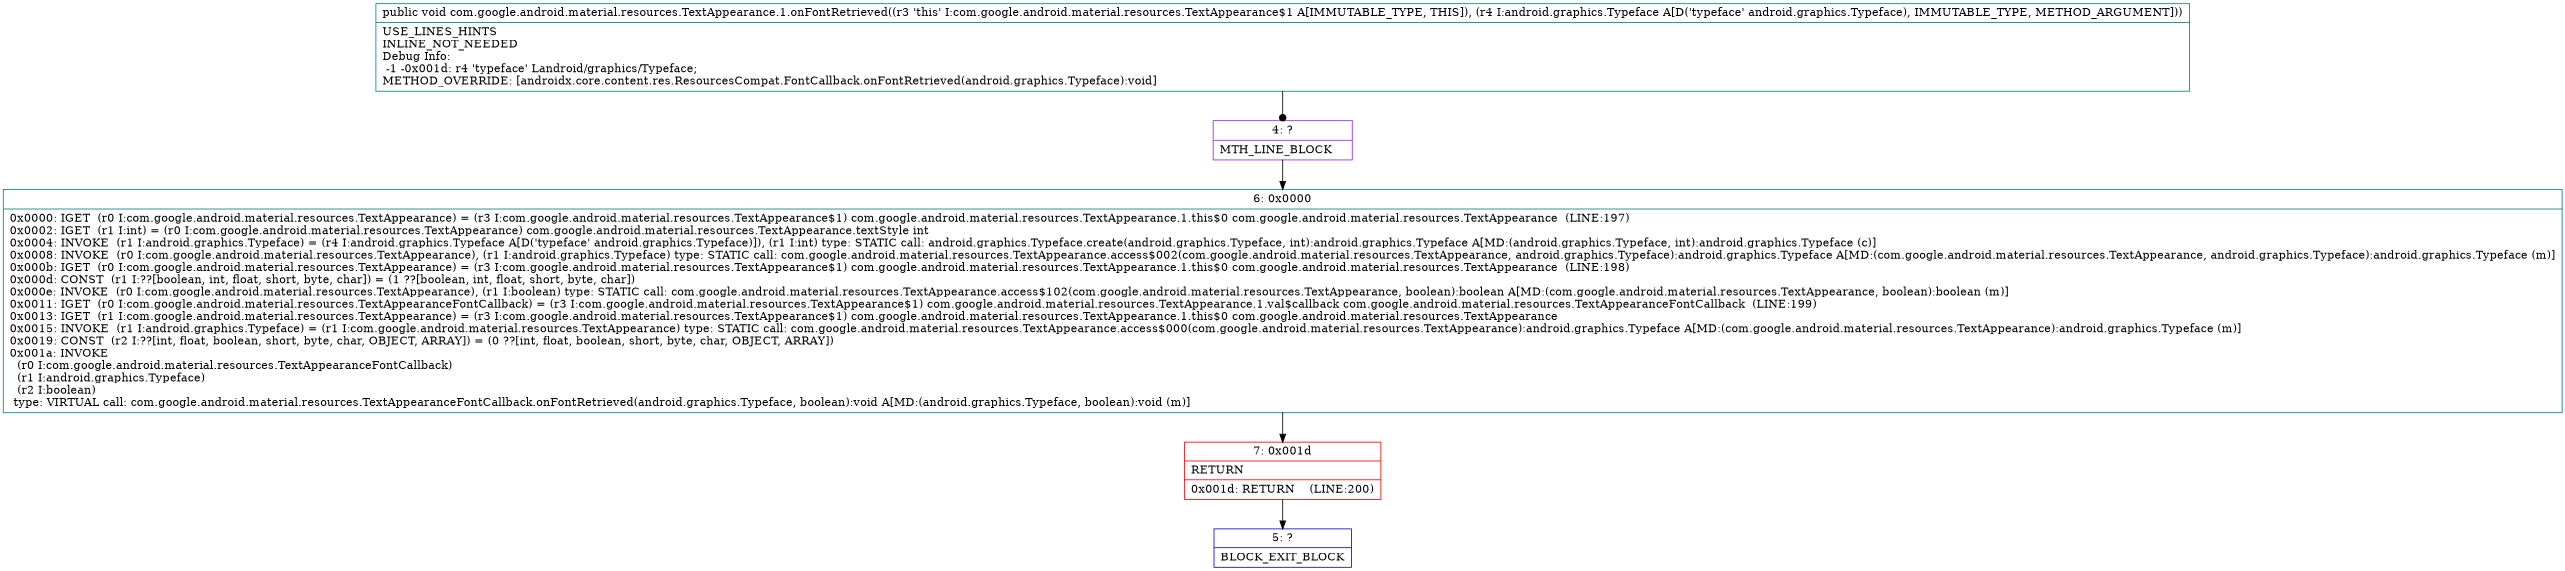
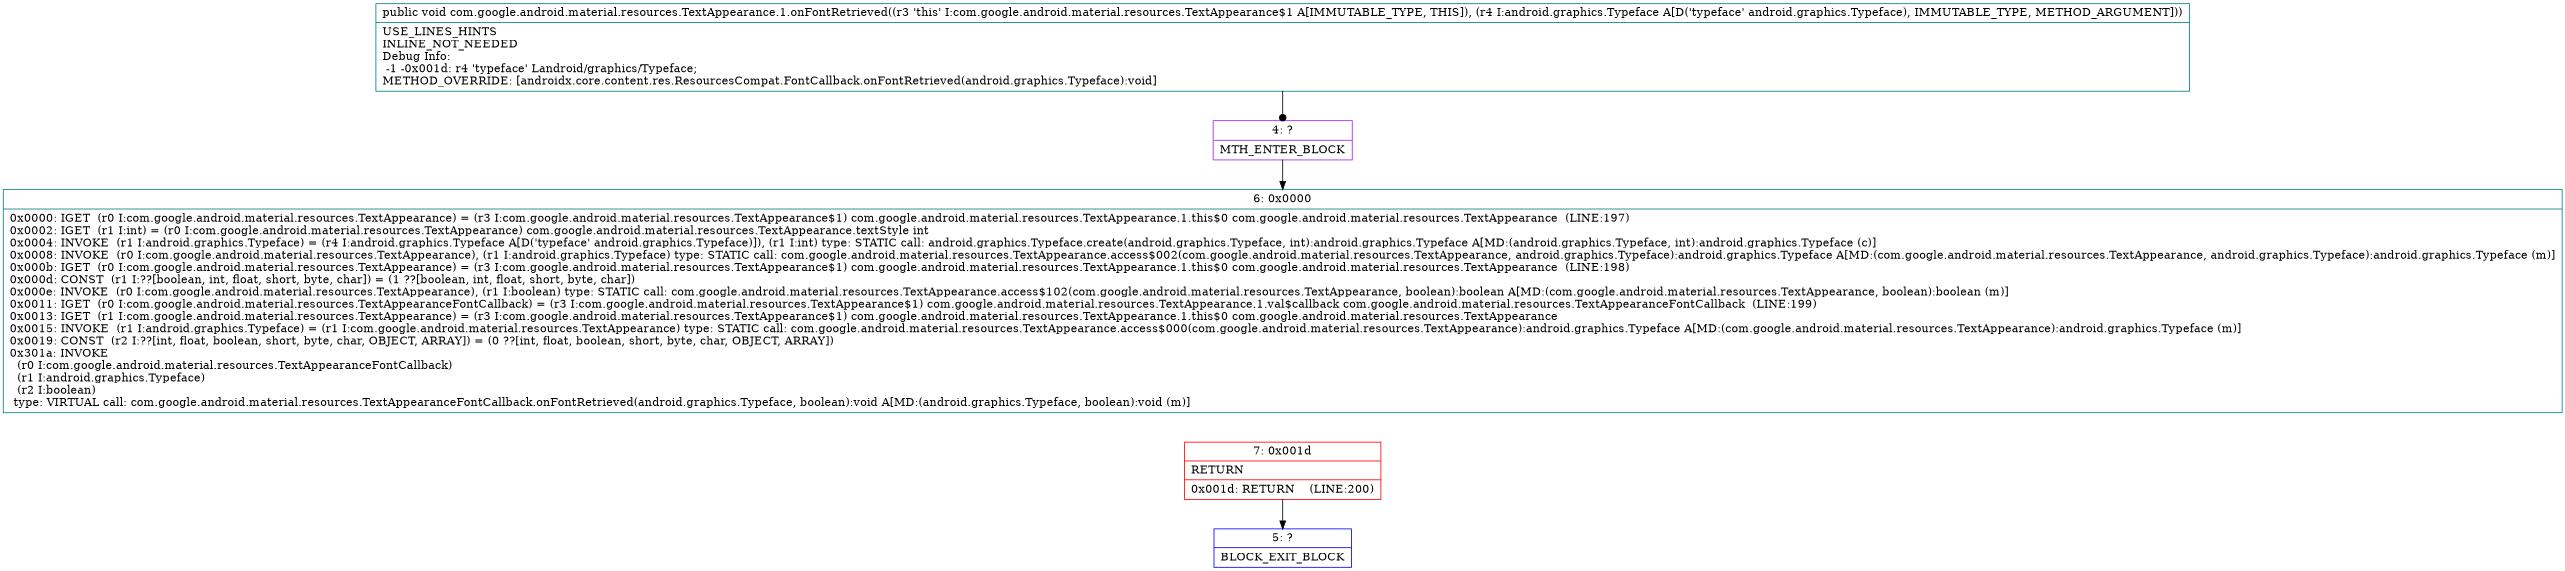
(1276, 150) -> (1283, 150)
(63, 353) -> (63, 353)
(1283, 423) -> none
